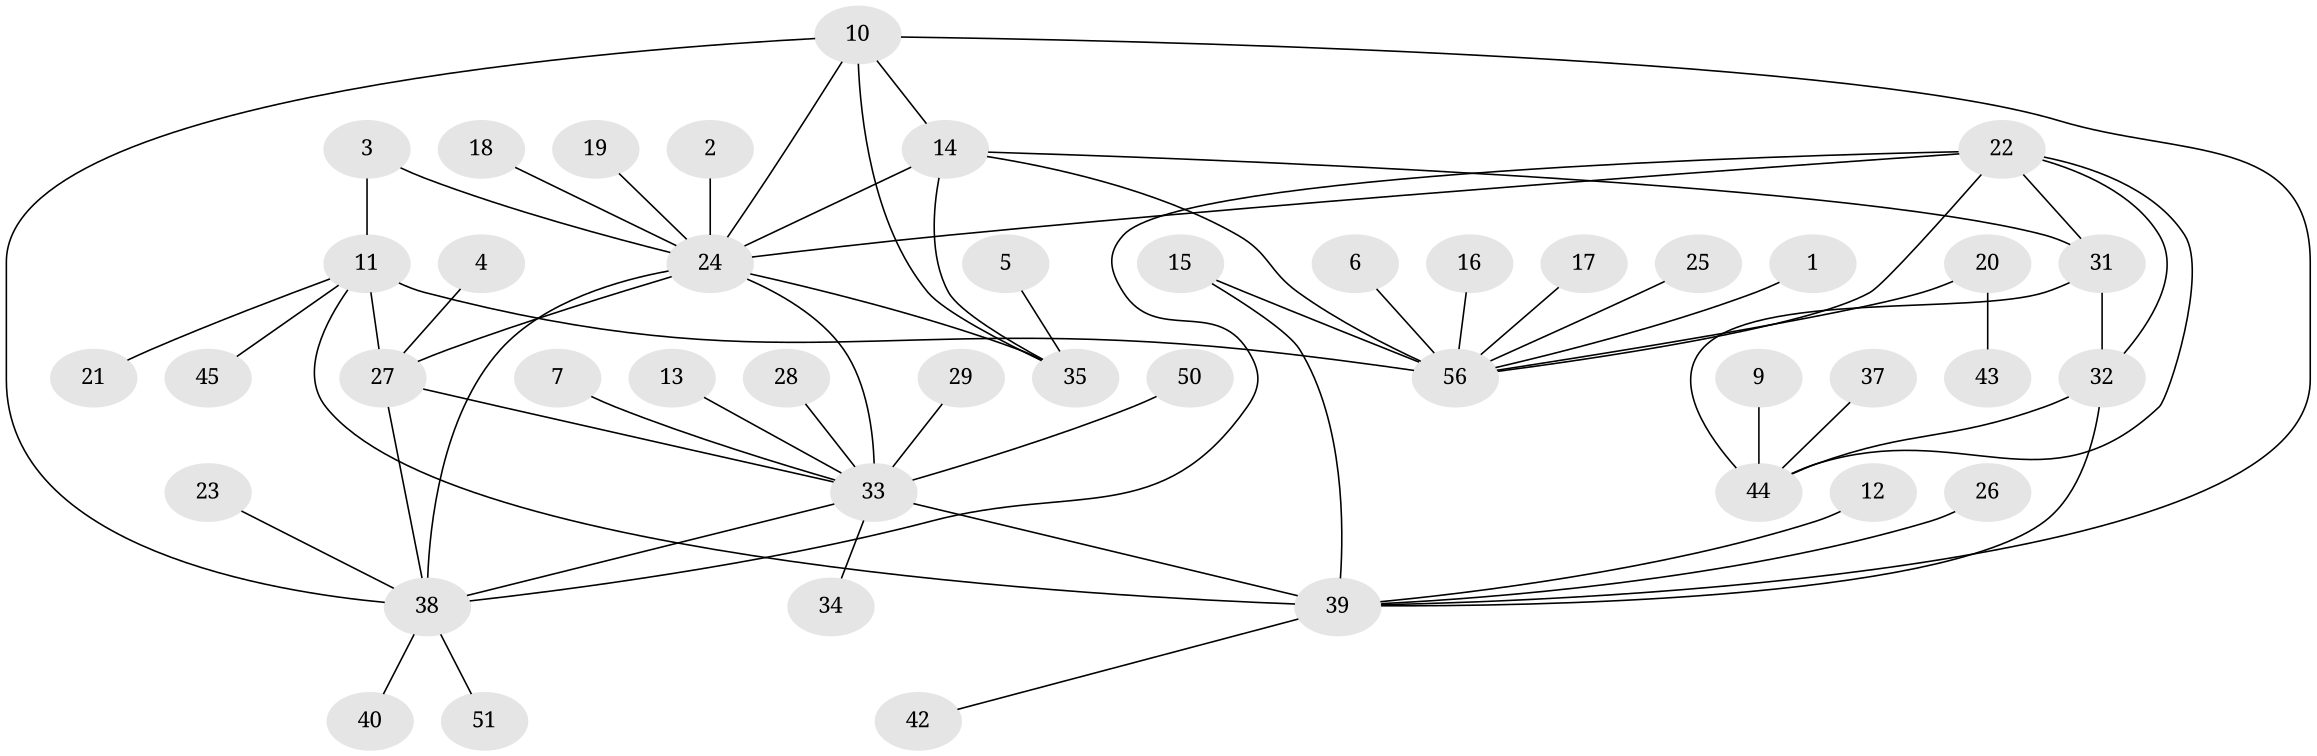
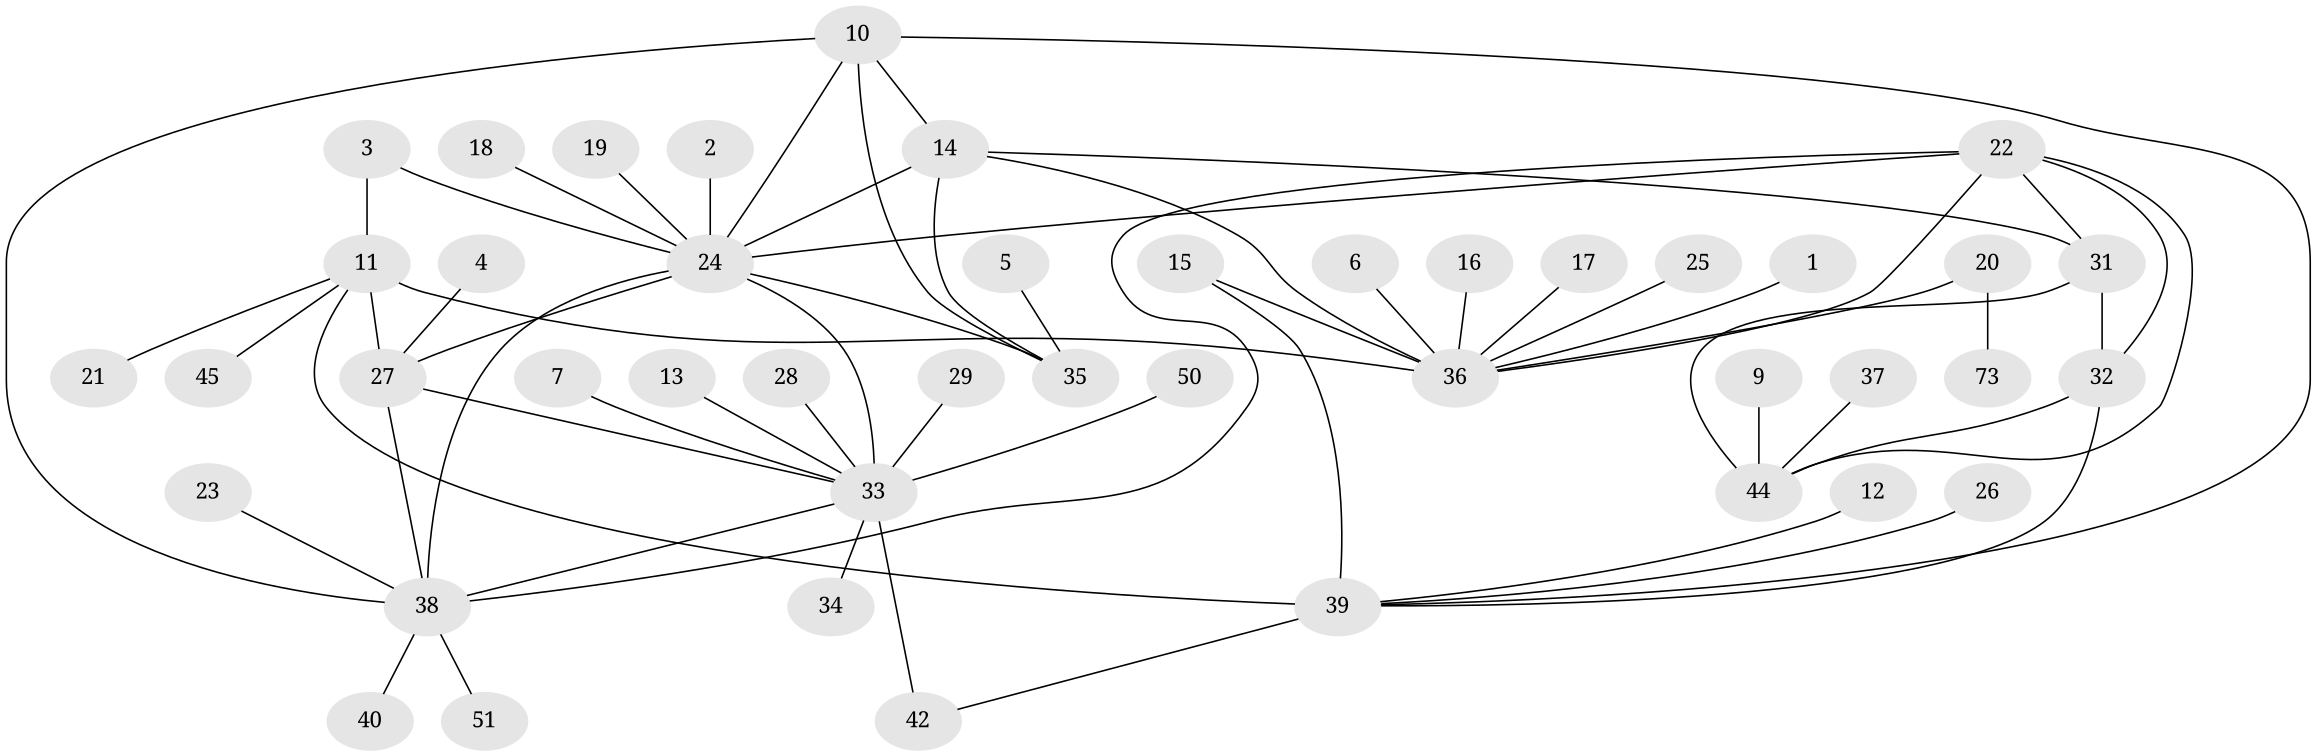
(1455, 378) -> (1455, 378)
(1988, 378) -> (1988, 378)
(1106, 550) -> (896, 607)
